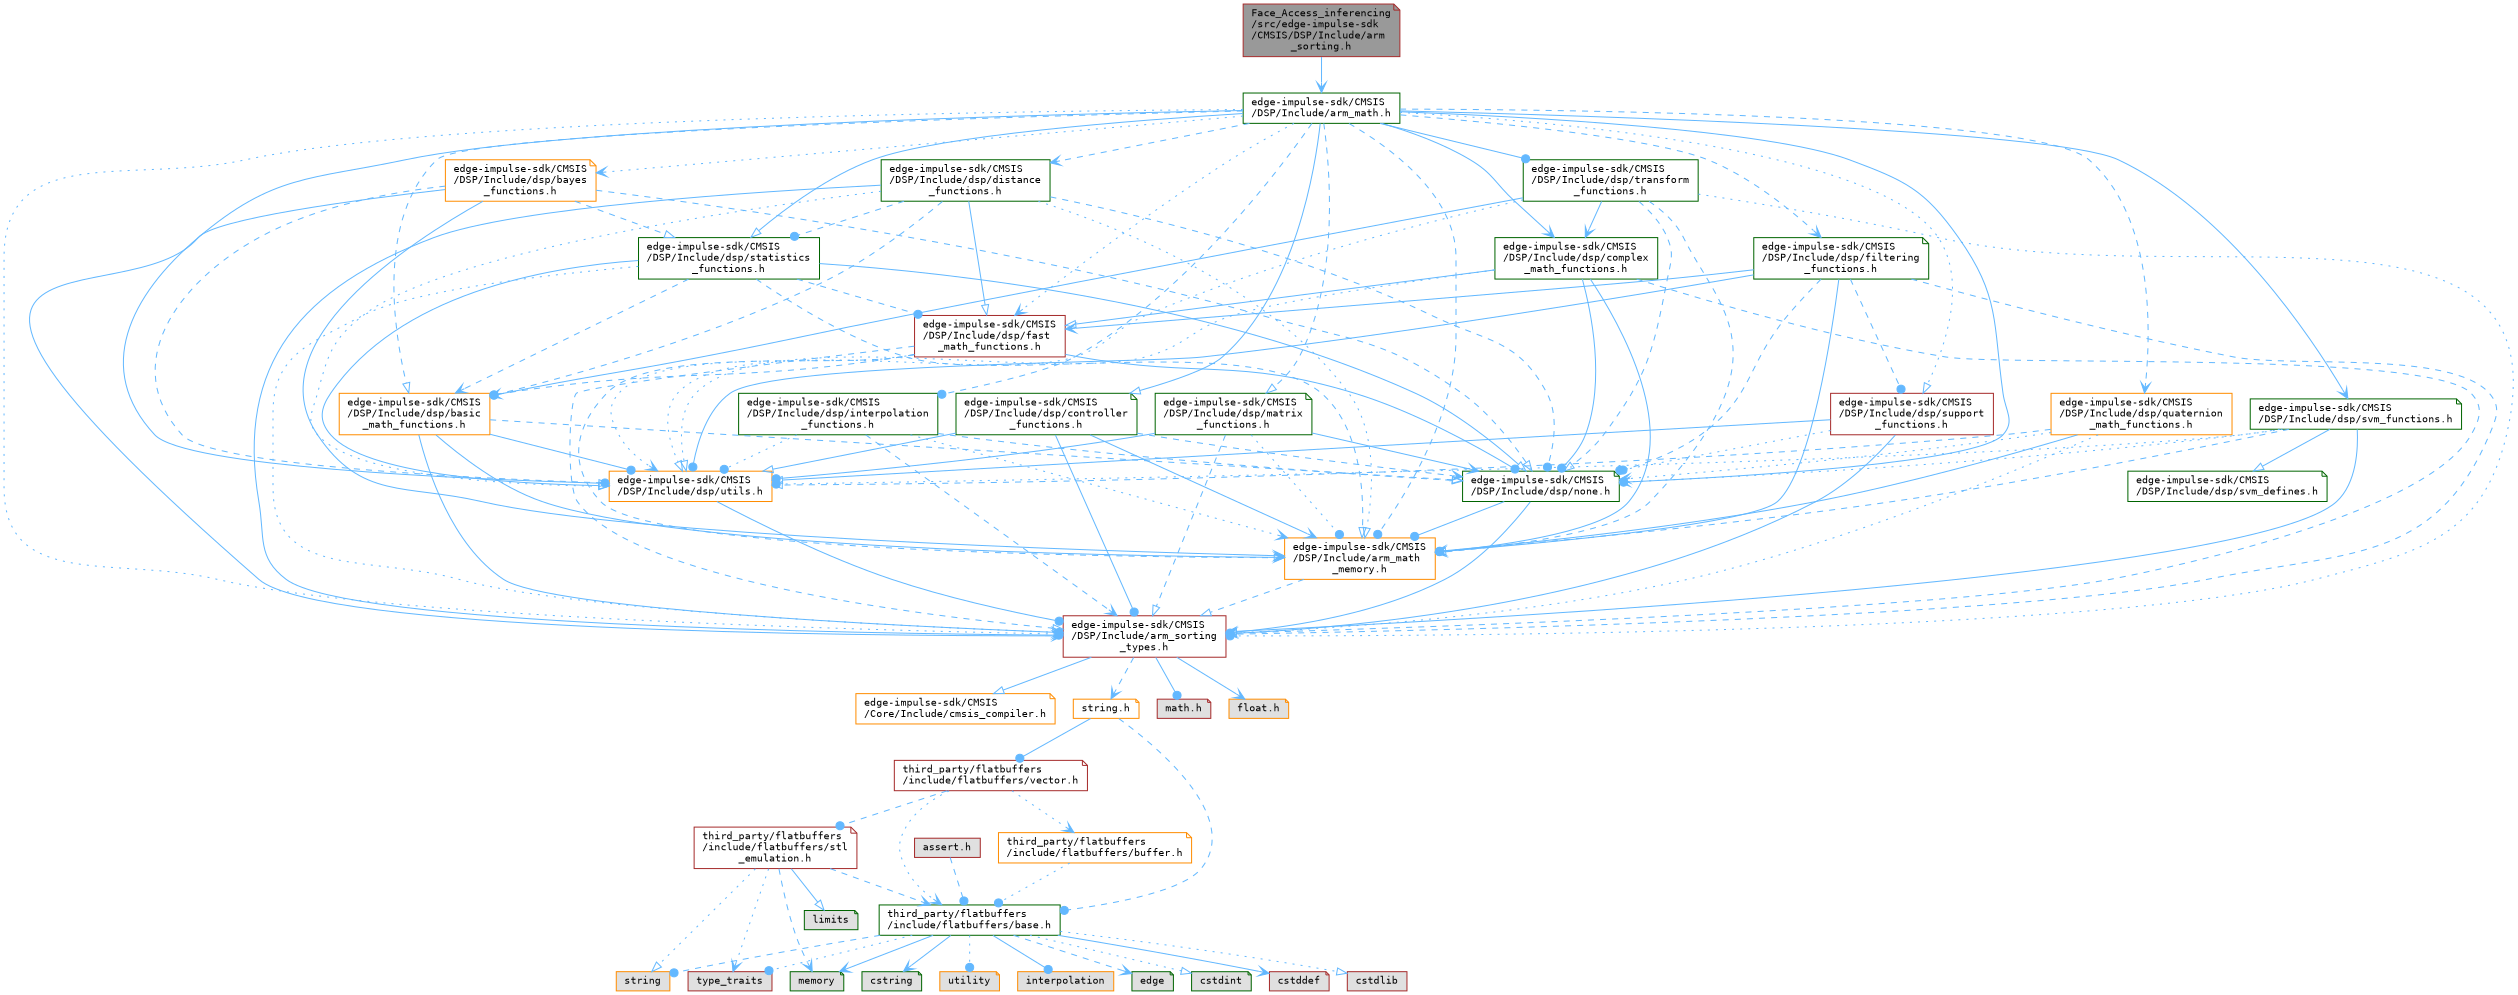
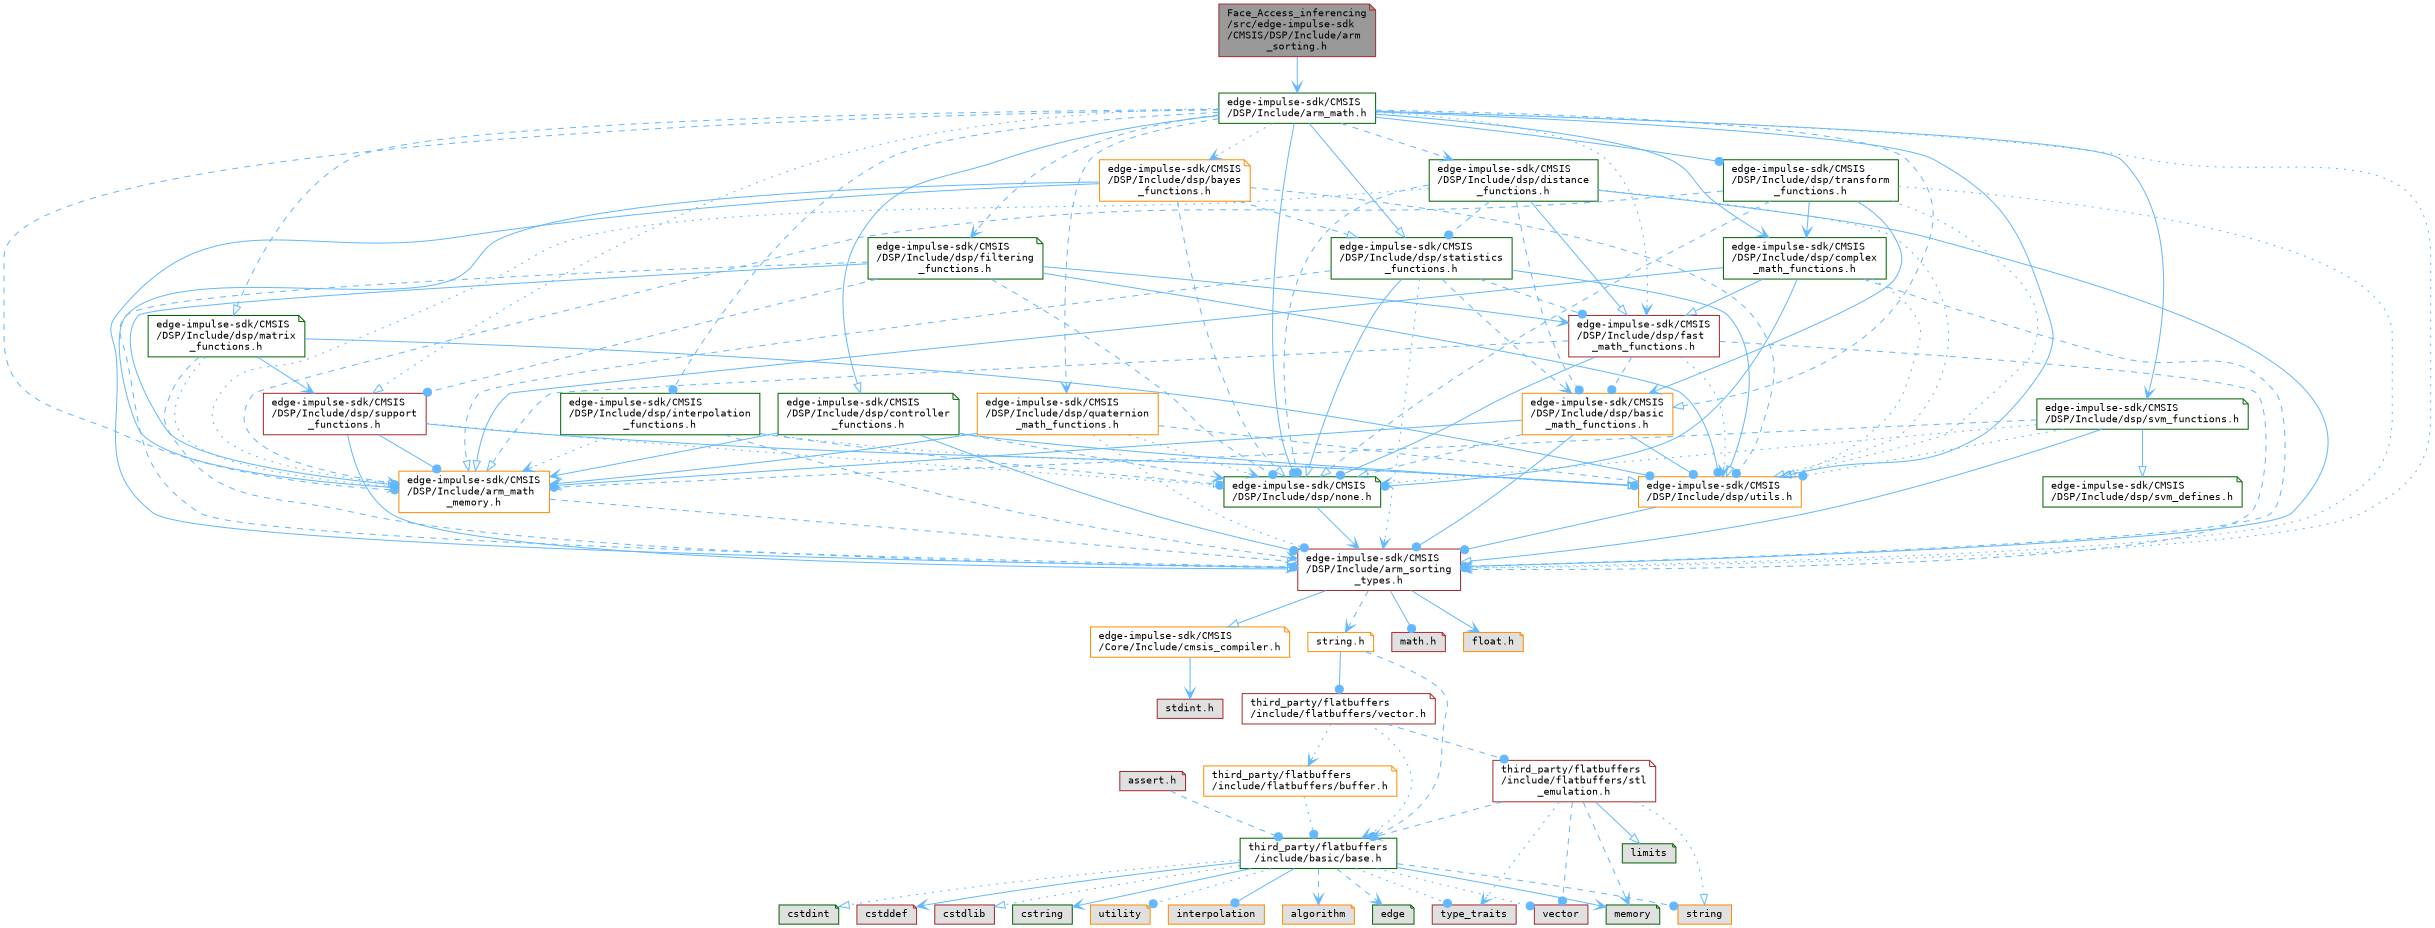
(1394, 452) -> (281, 372)
(1462, 518) -> (406, 451)
none -> (1190, 709)
(947, 848) -> (1153, 781)
none -> (1318, 915)
none -> (1561, 915)
(970, 920) -> (1318, 853)
(892, 981) -> (1042, 915)
